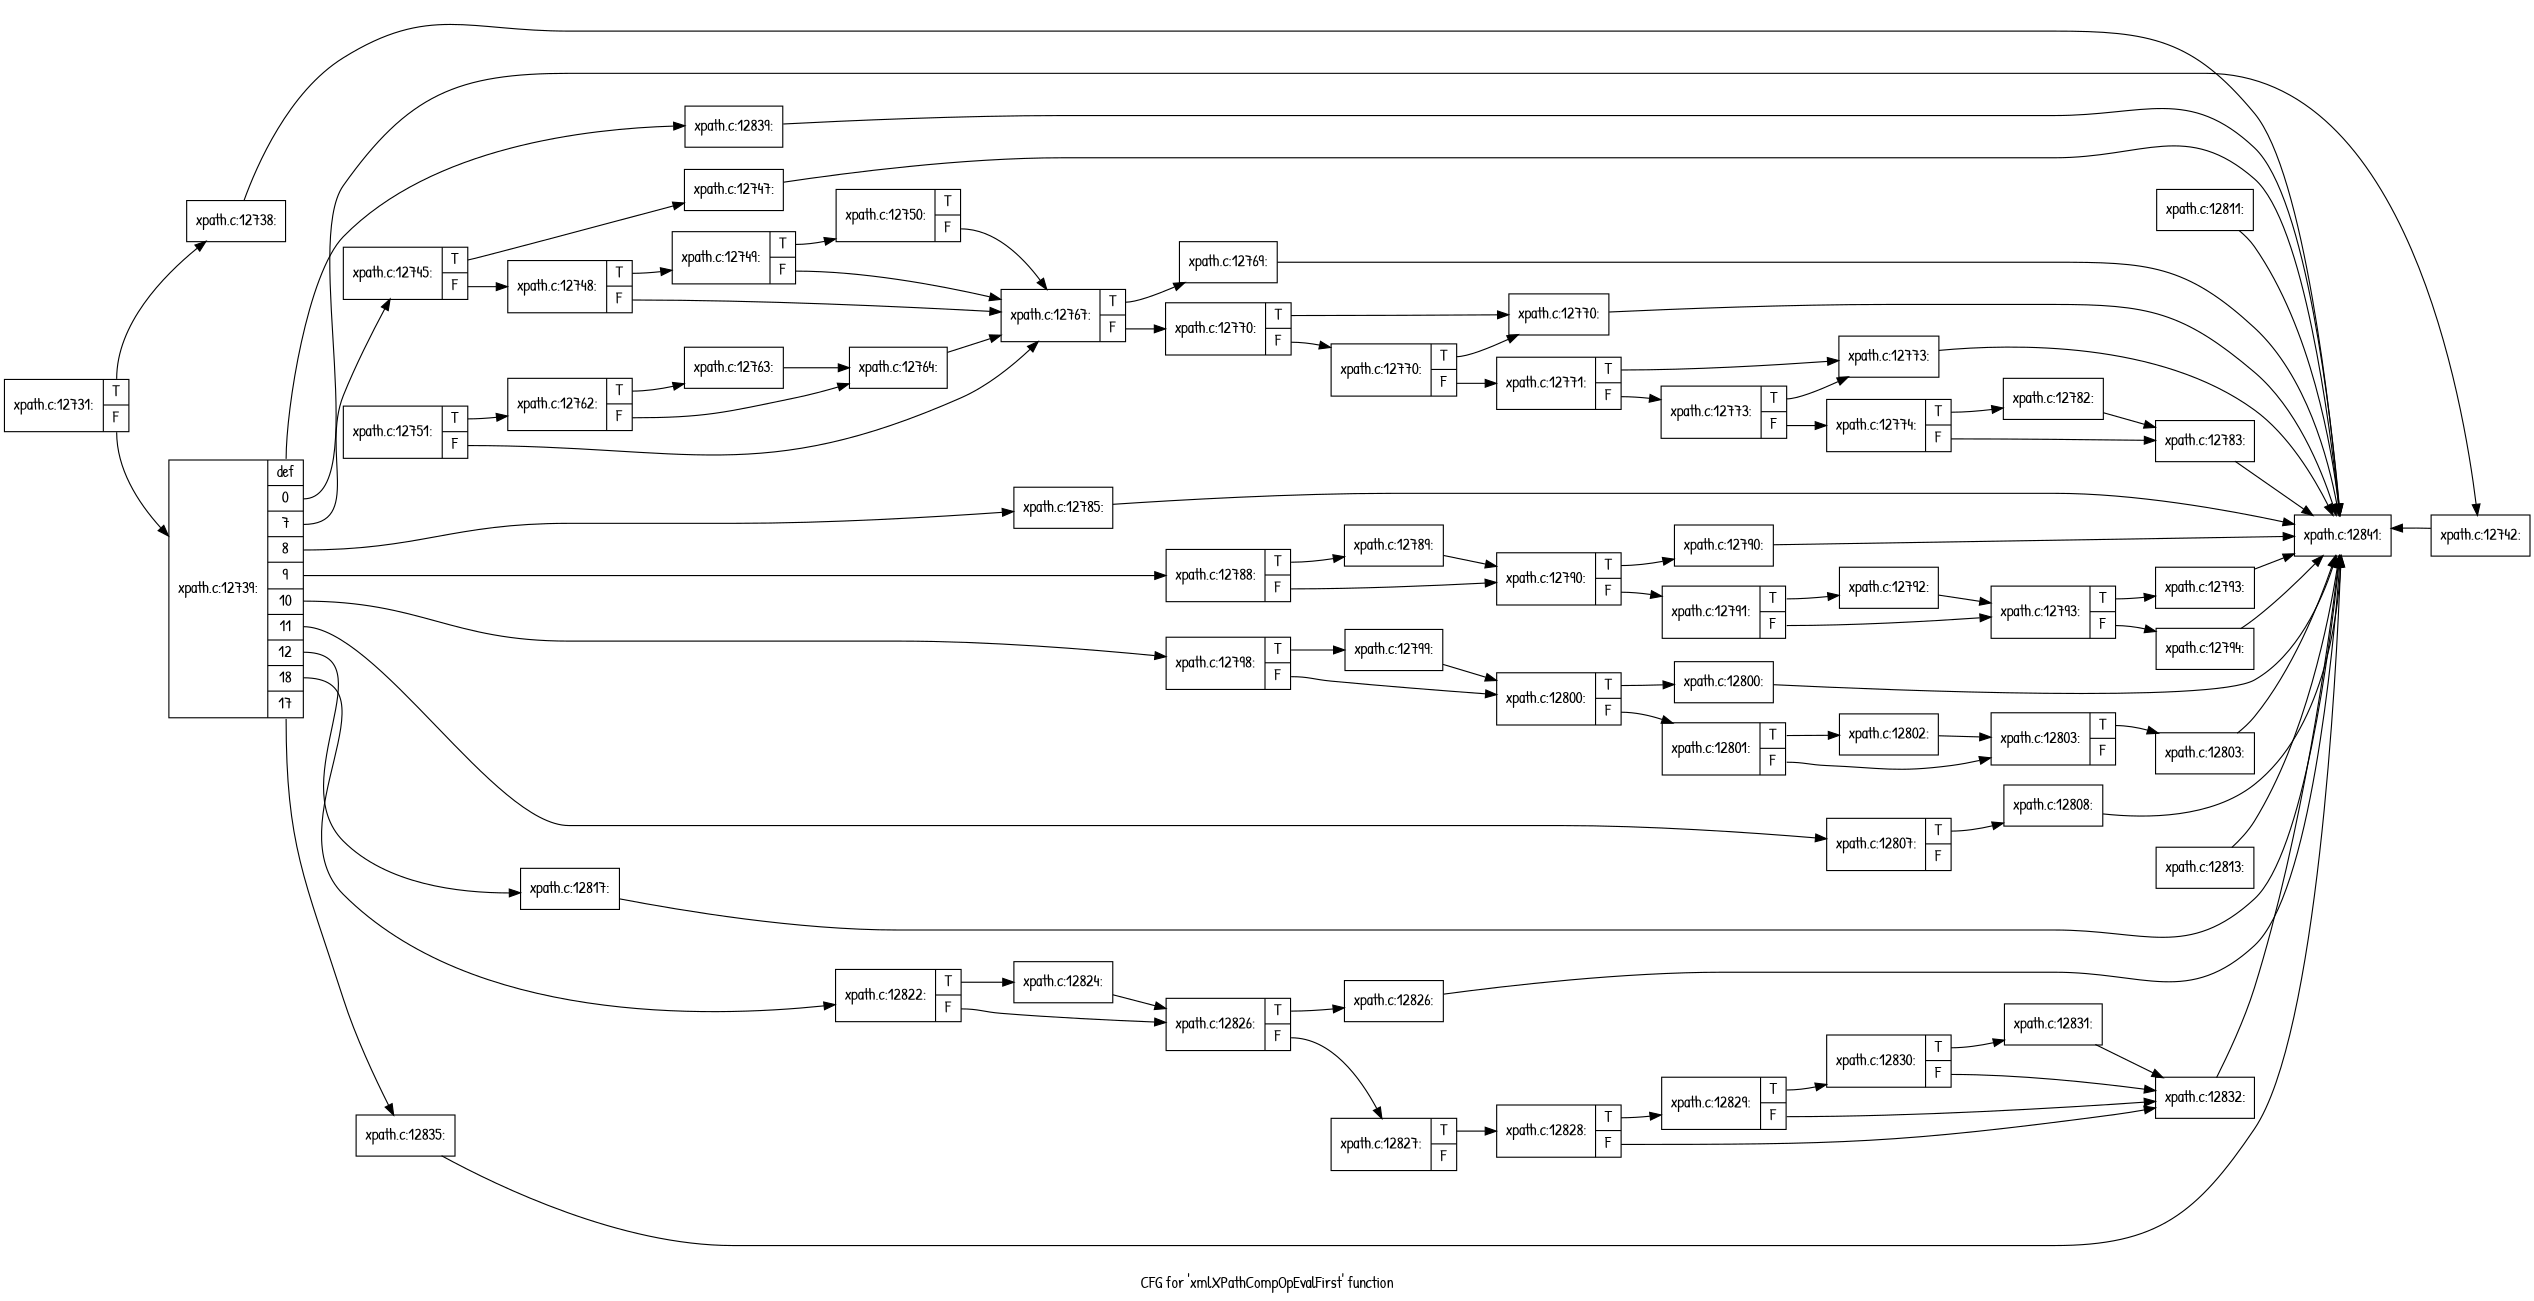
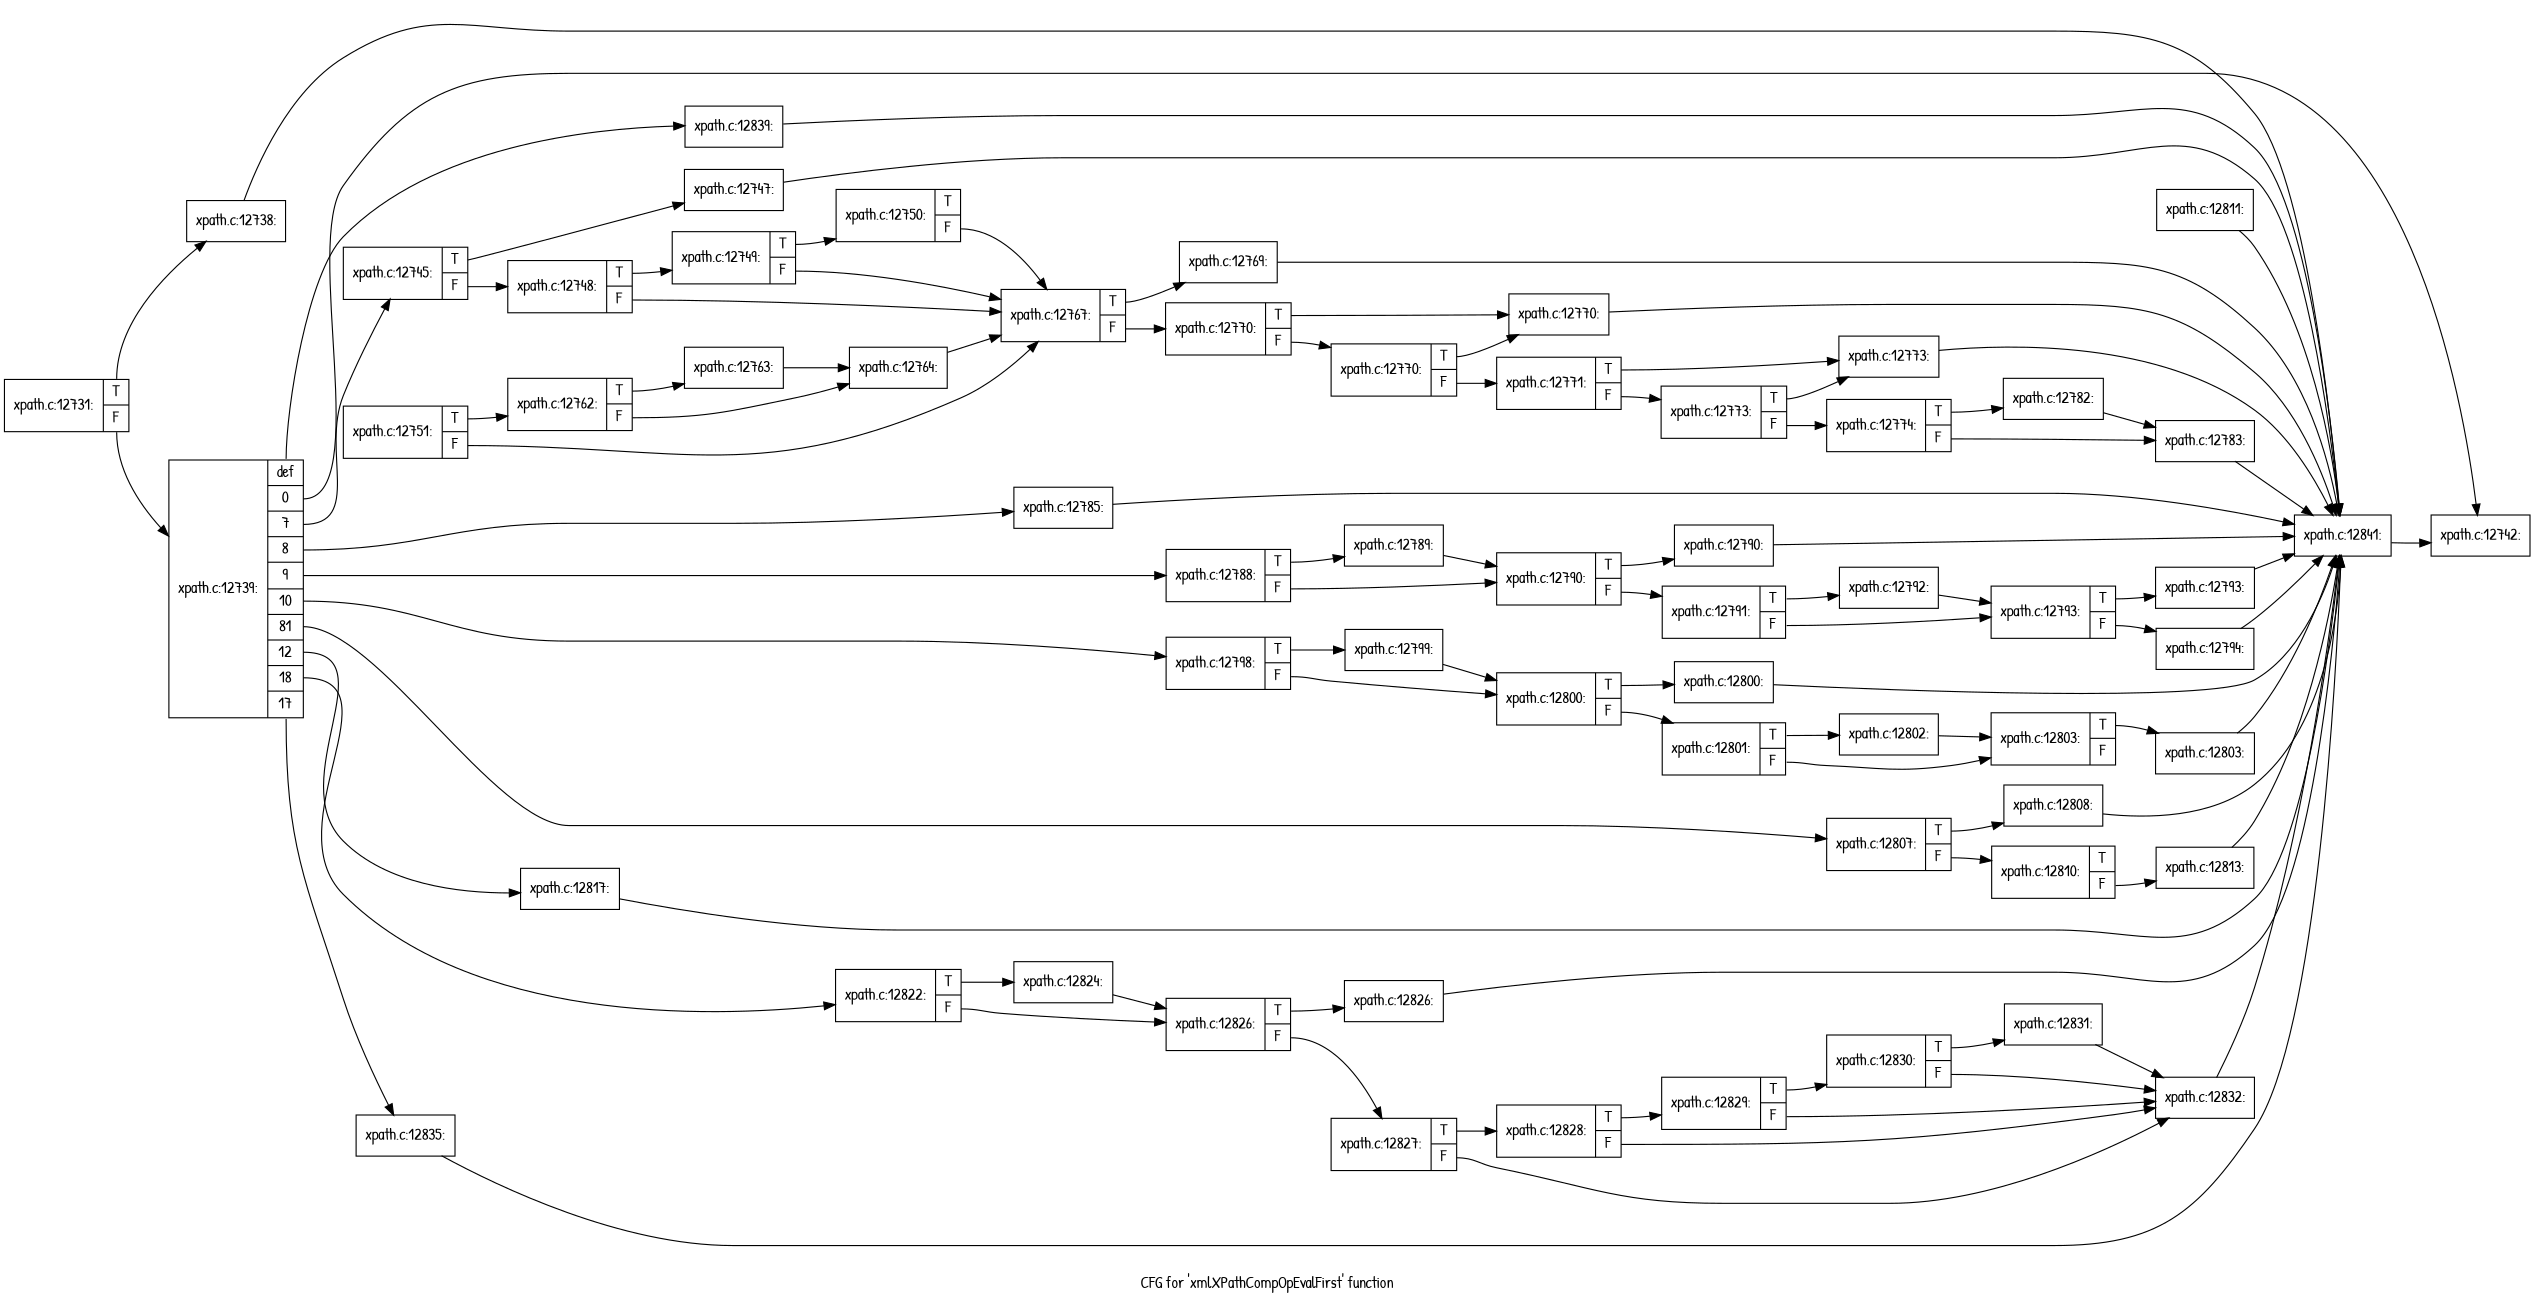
(2417, 528) -> (2405, 543)
(286, 627) -> (286, 627)
none -> (2053, 872)
none -> (1812, 1203)
